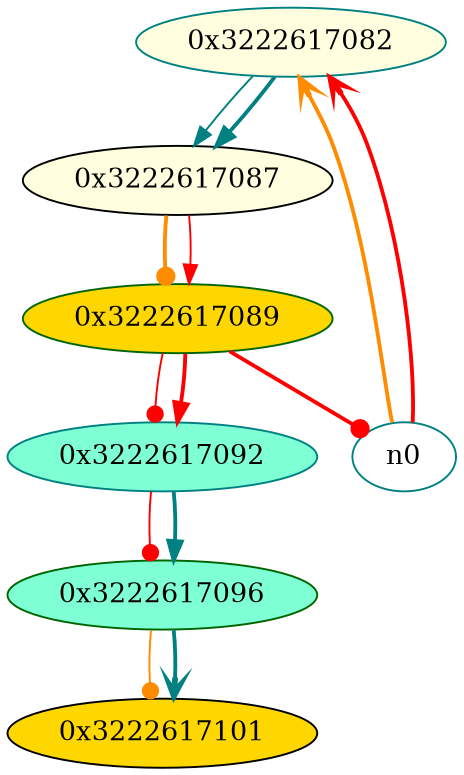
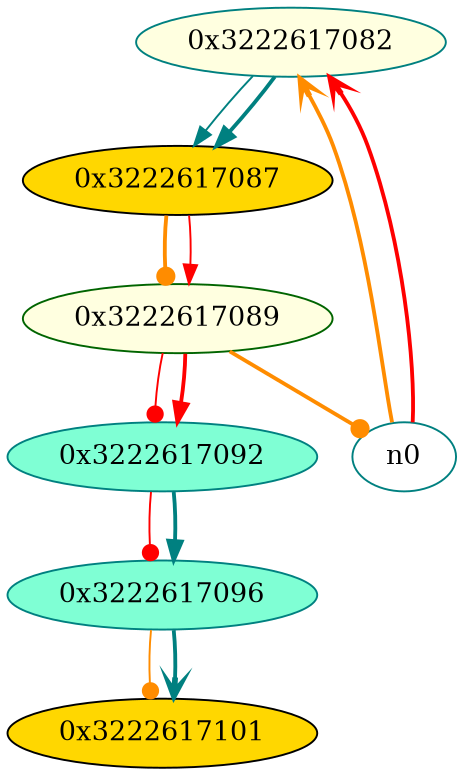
(178, 180) -> (178, 180)
(178, 319) -> (178, 319)
(291, 388) -> (291, 388)
(162, 595) -> (162, 595)
